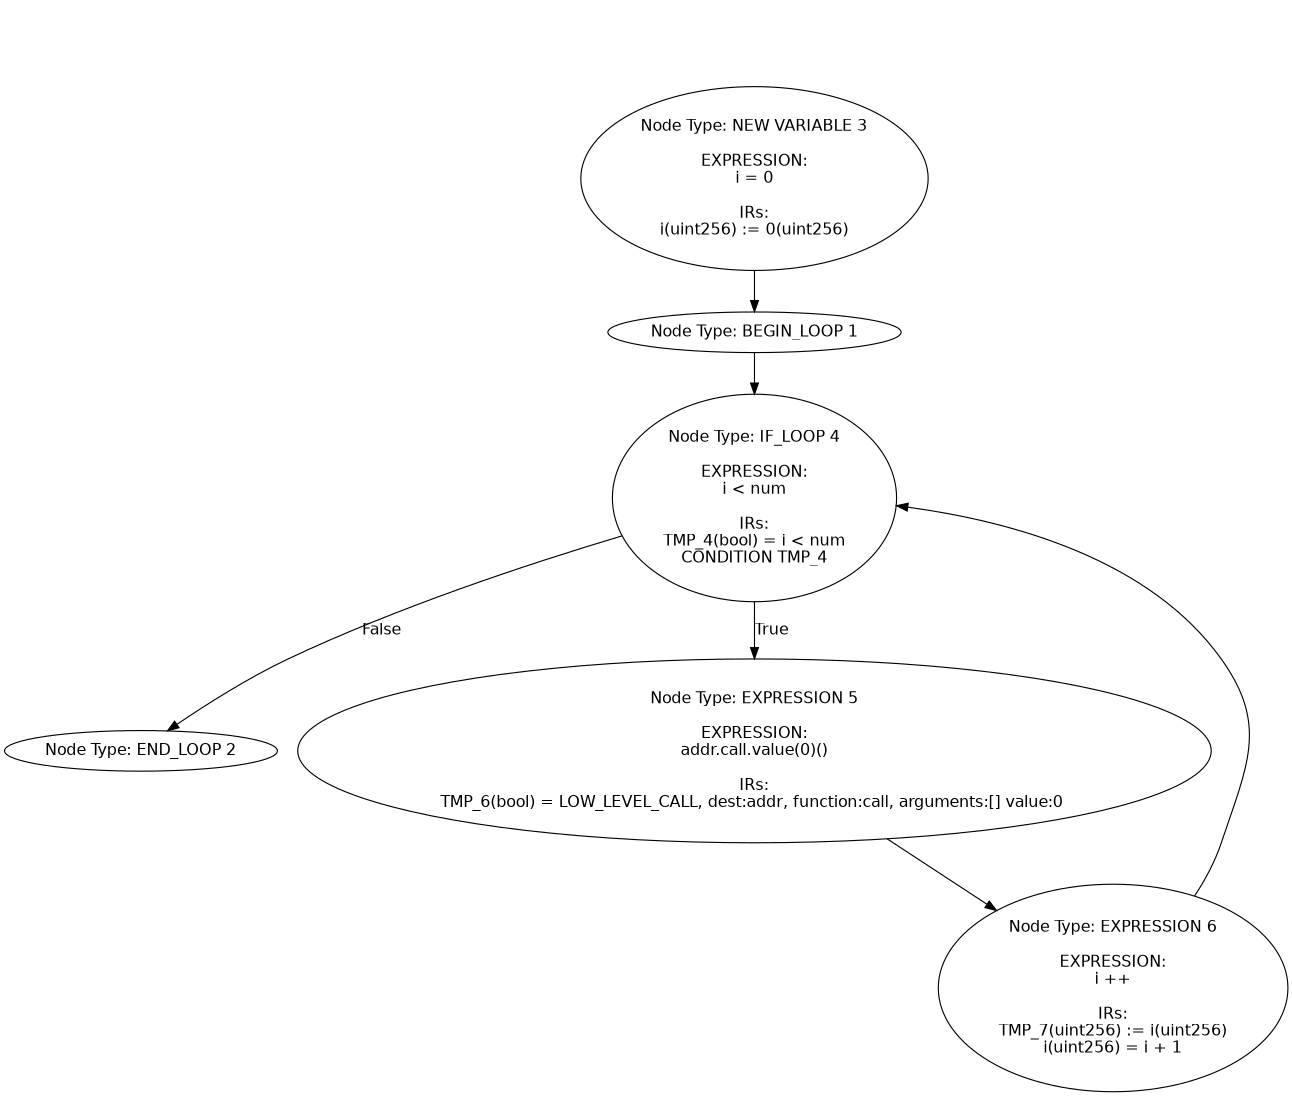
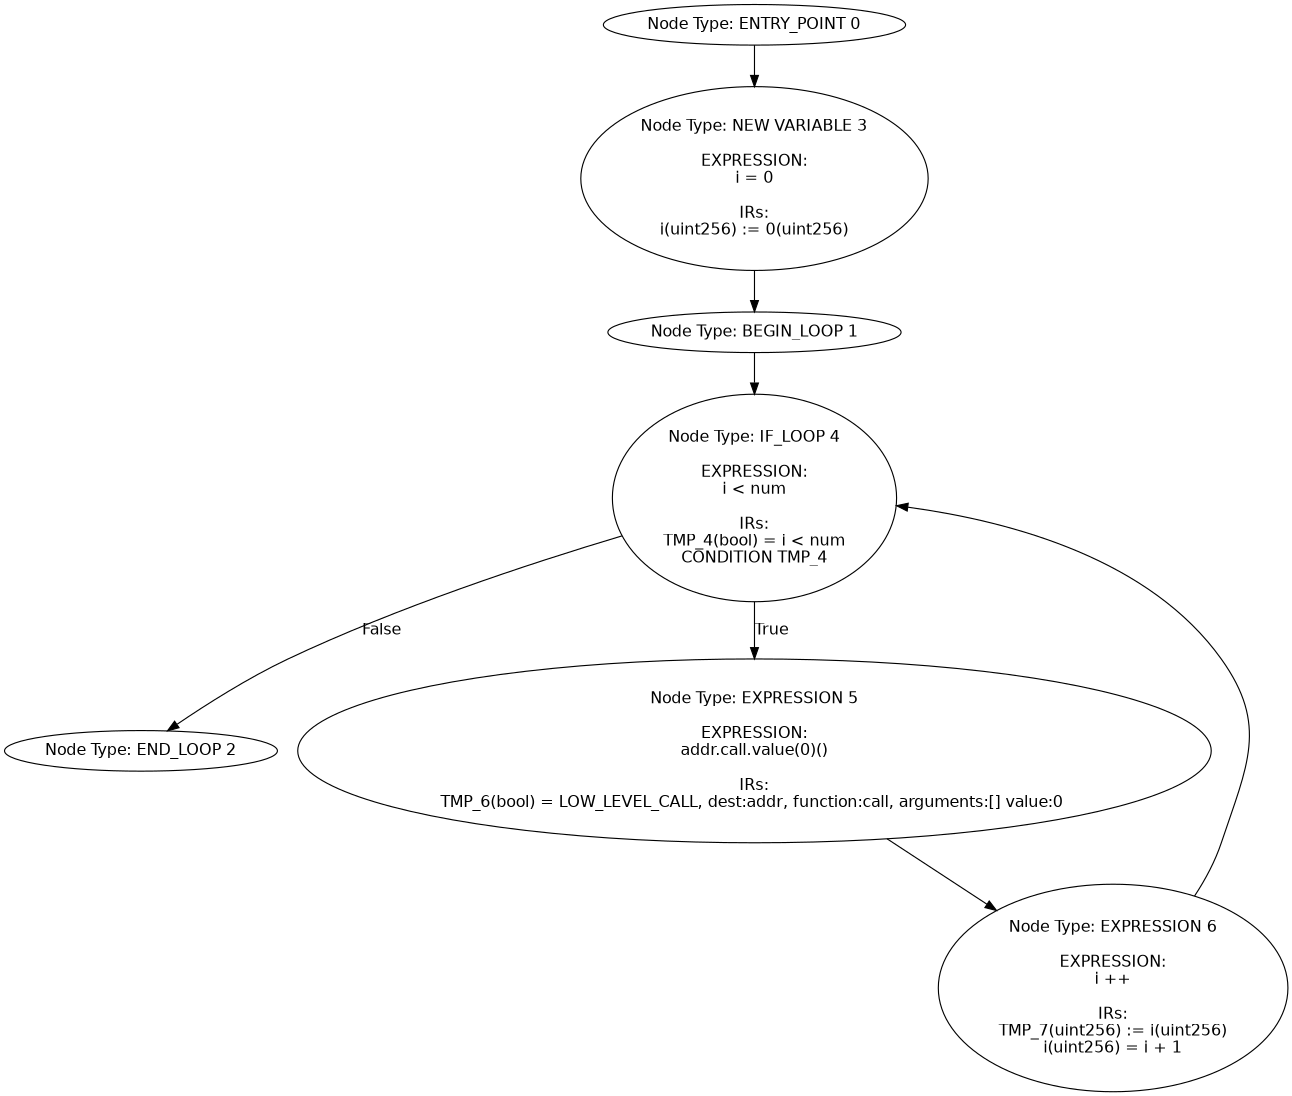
none -> (754, 25)
